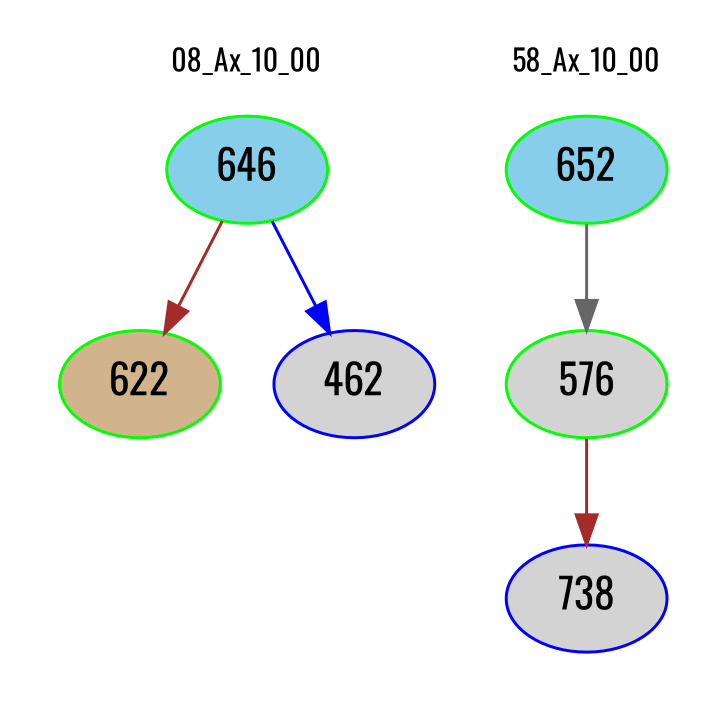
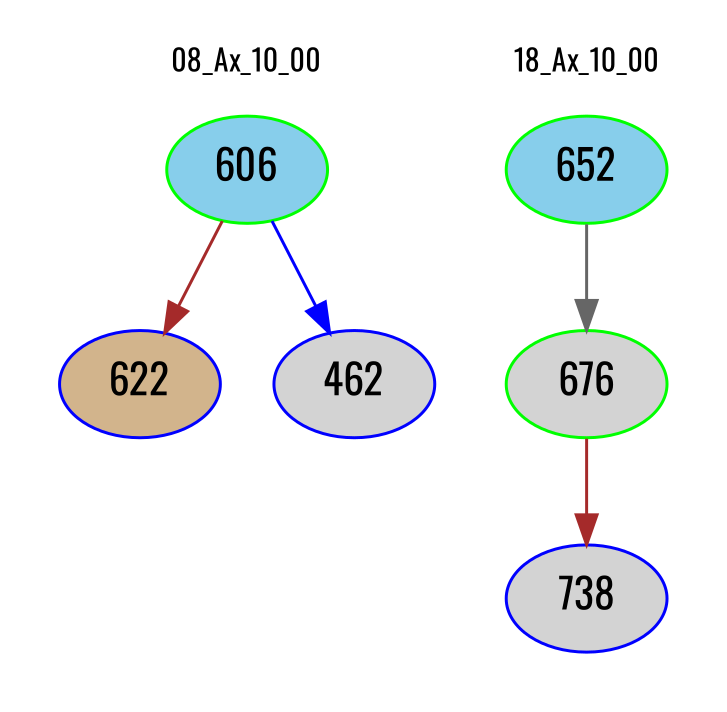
(587, 64) -> (587, 64)
(247, 170) -> (247, 170)
(140, 384) -> (140, 384)
(587, 384) -> (587, 384)
